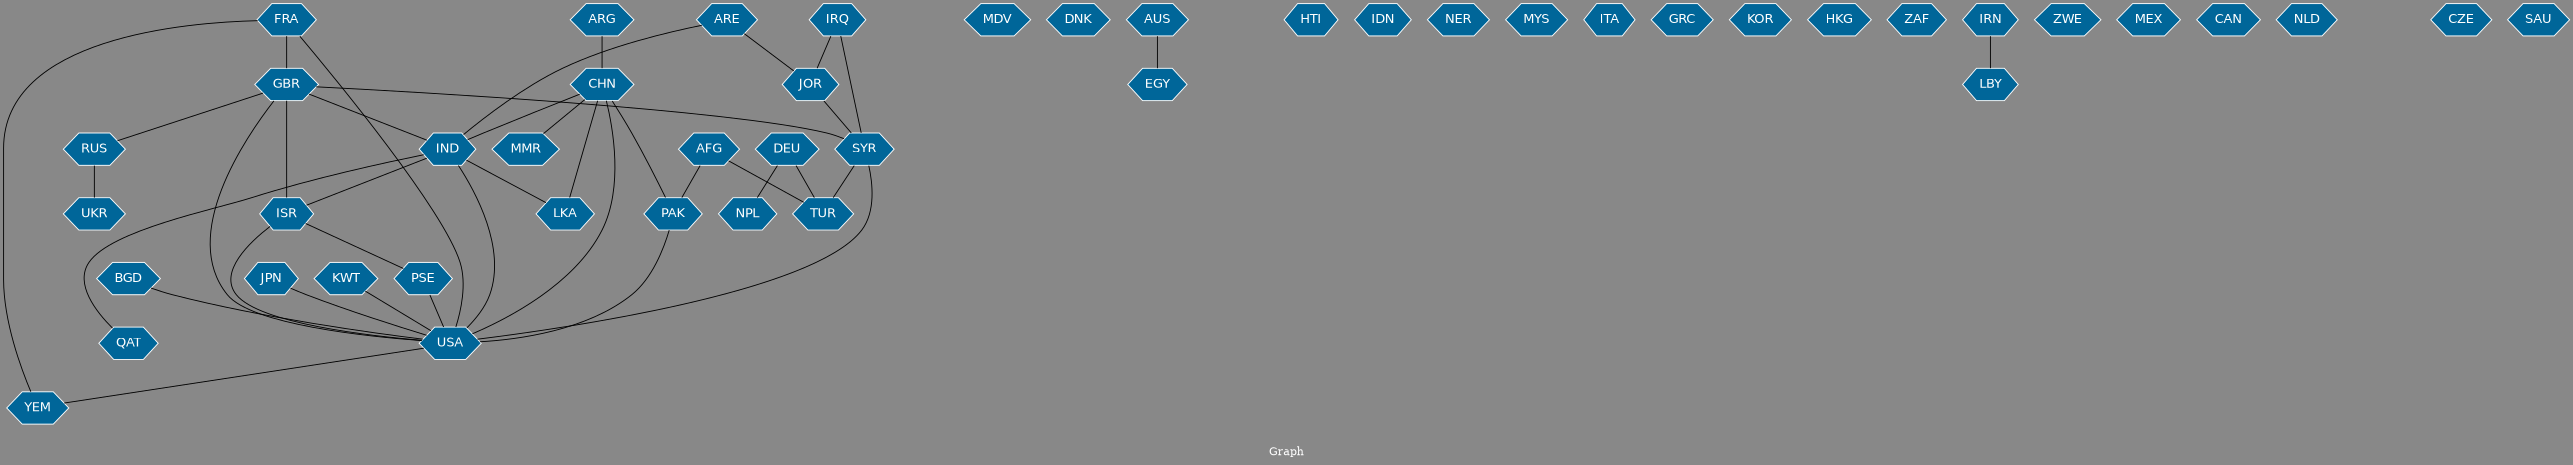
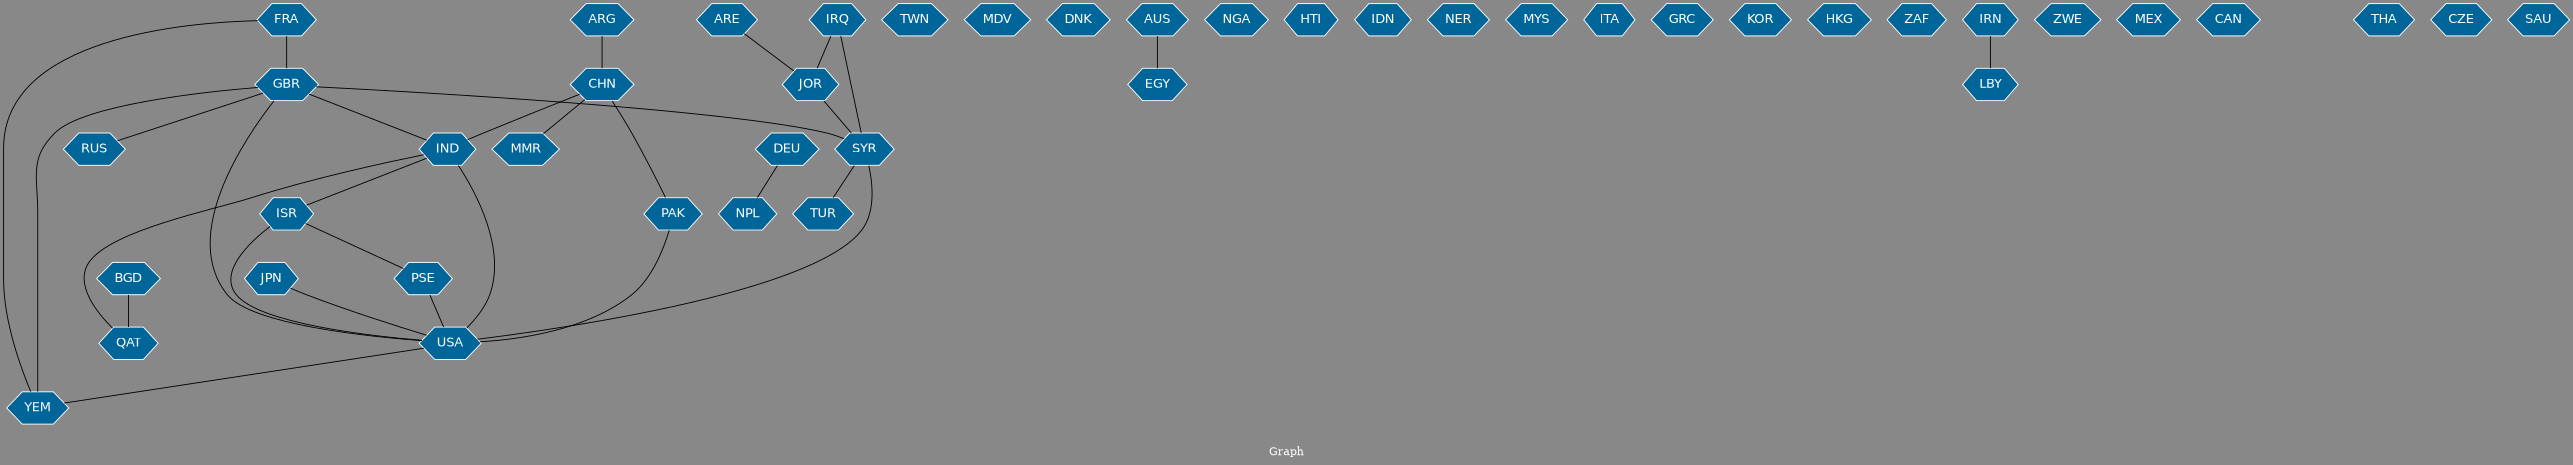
none -> (915, 20)
none -> (1236, 20)
(2307, 20) -> none
none -> (2384, 20)
(575, 63) -> none
(287, 149) -> (40, 155)
(709, 149) -> none
(411, 178) -> none
(805, 182) -> none
(94, 214) -> none
(565, 214) -> none
(592, 246) -> none
(346, 279) -> none
(231, 308) -> (129, 311)
